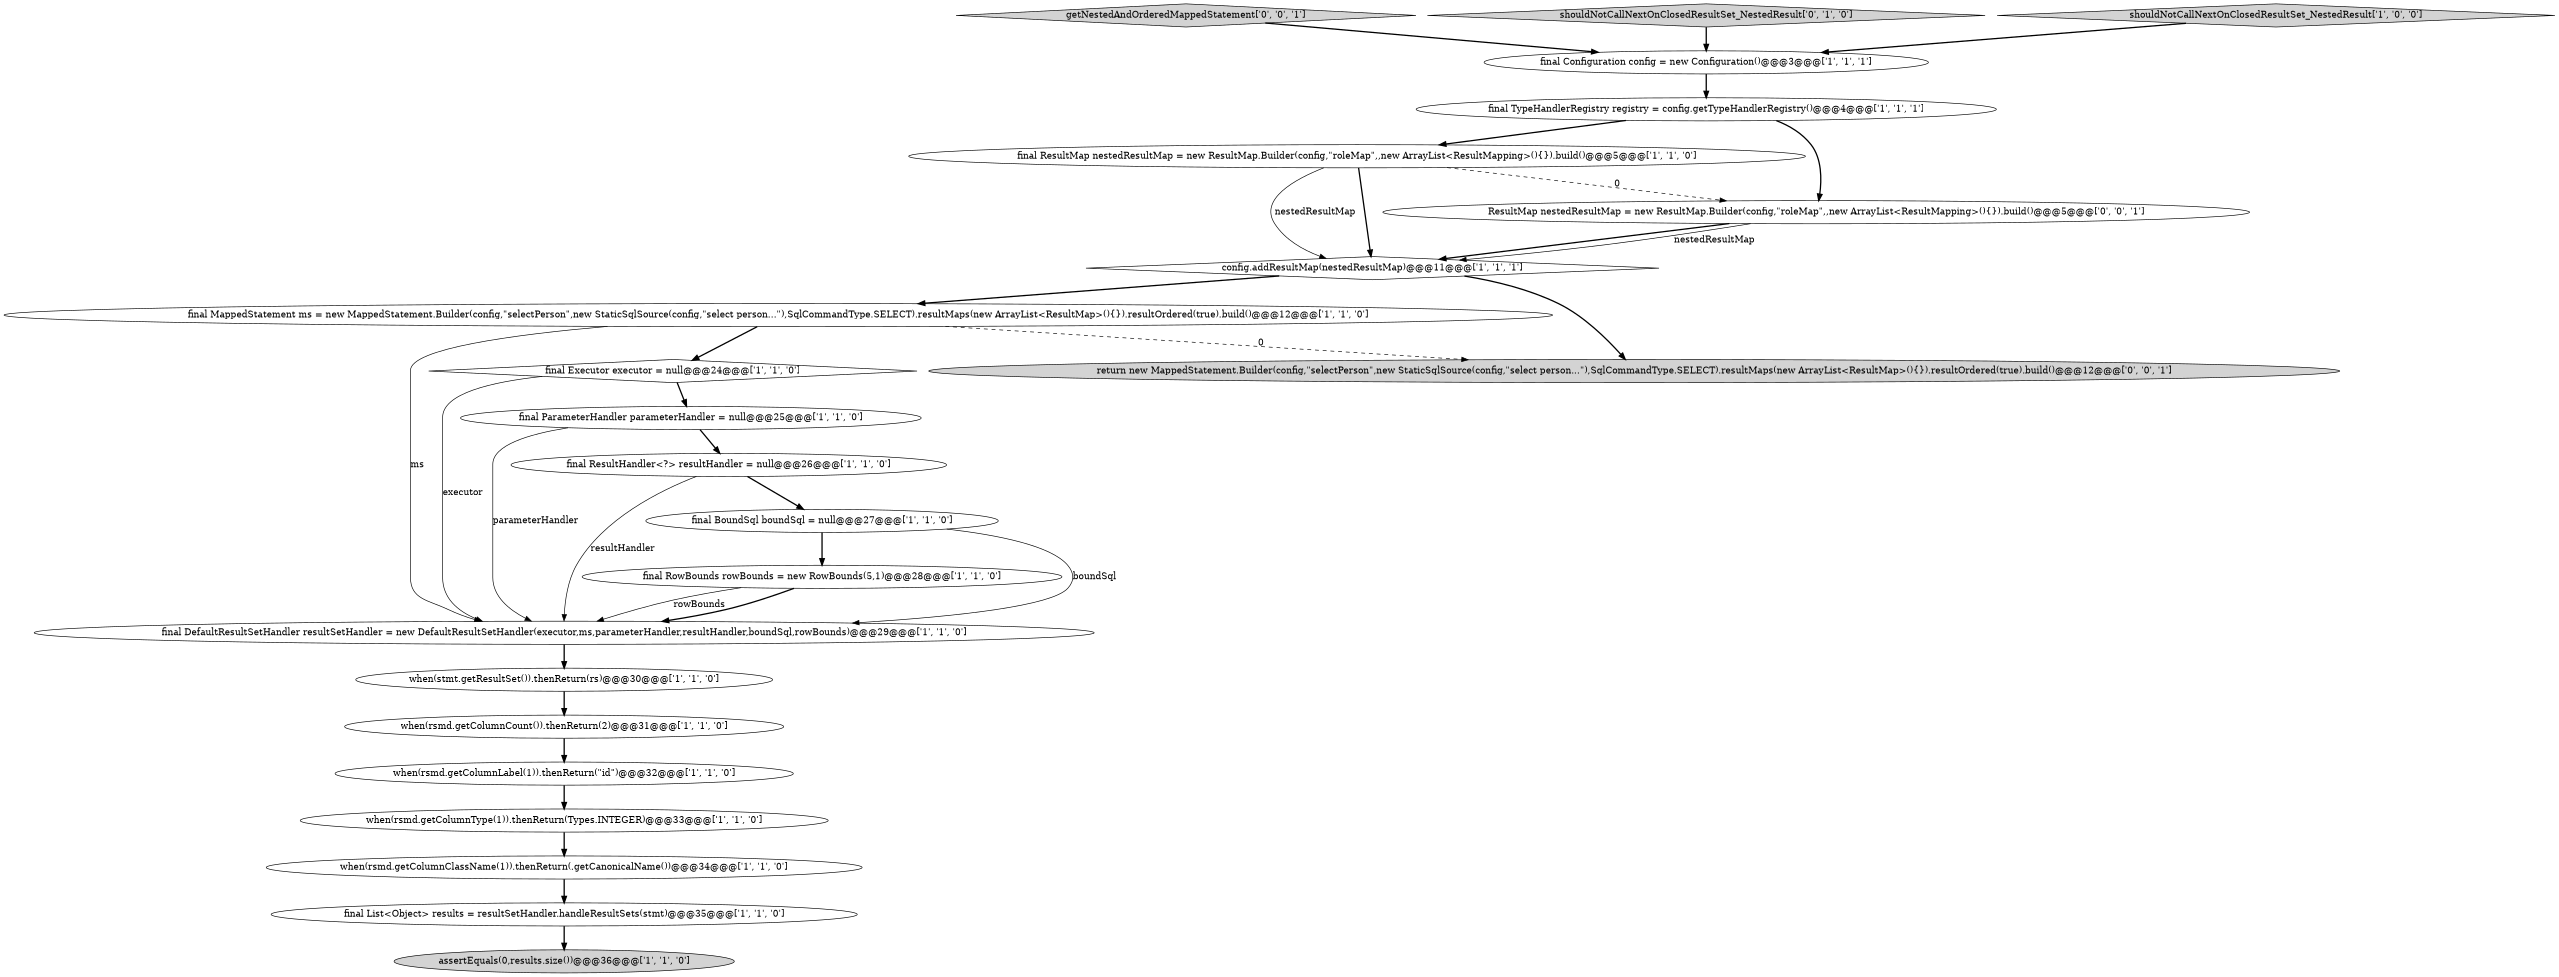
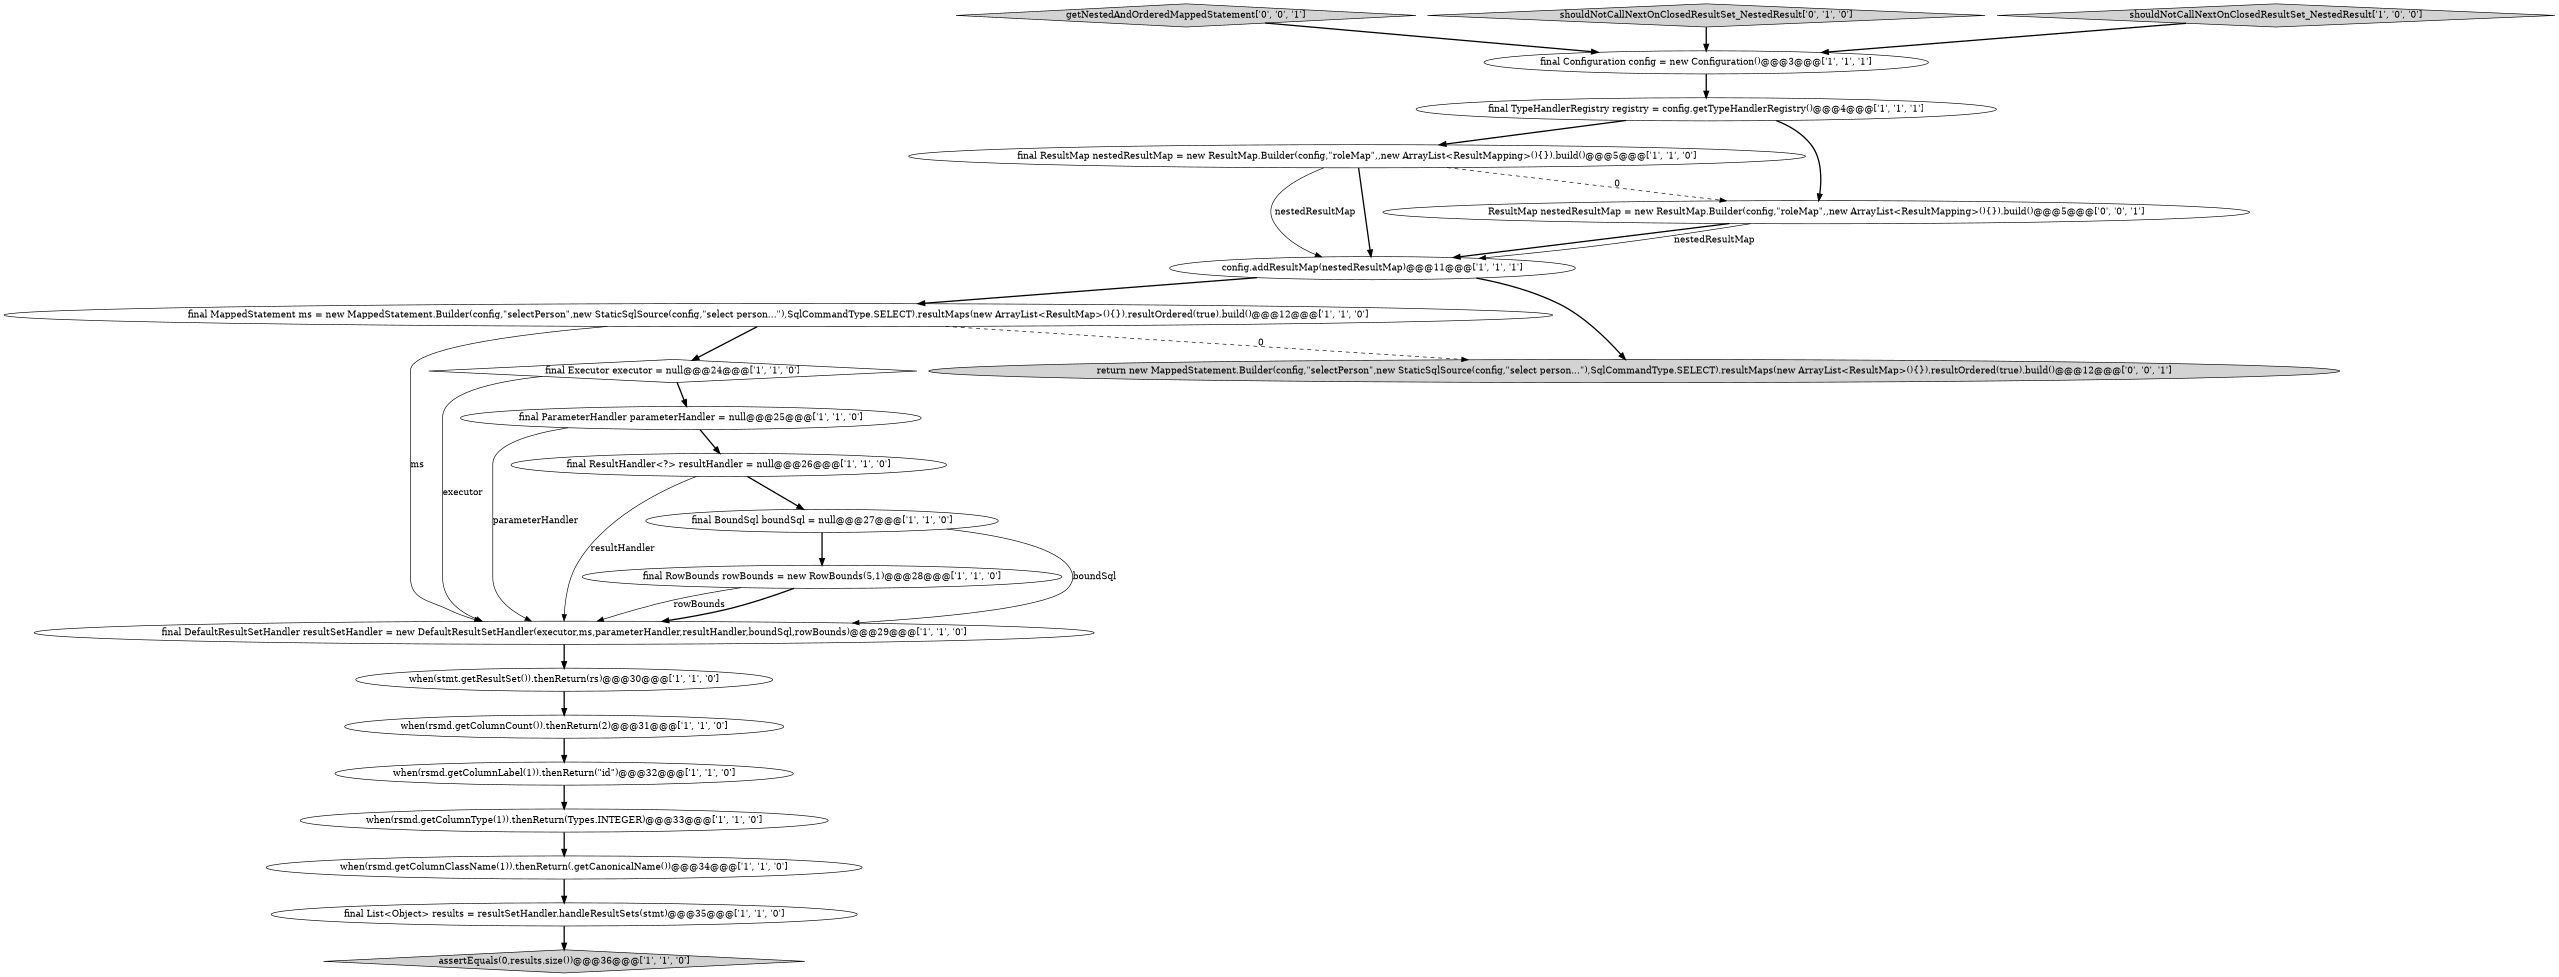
(1372, 268) -> (1372, 268)
(564, 961) -> (564, 961)
